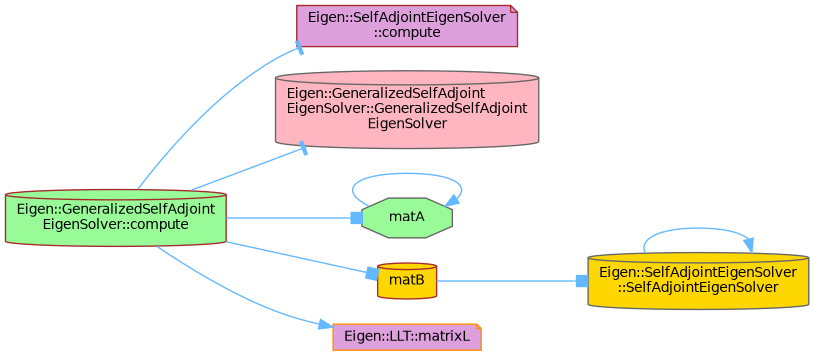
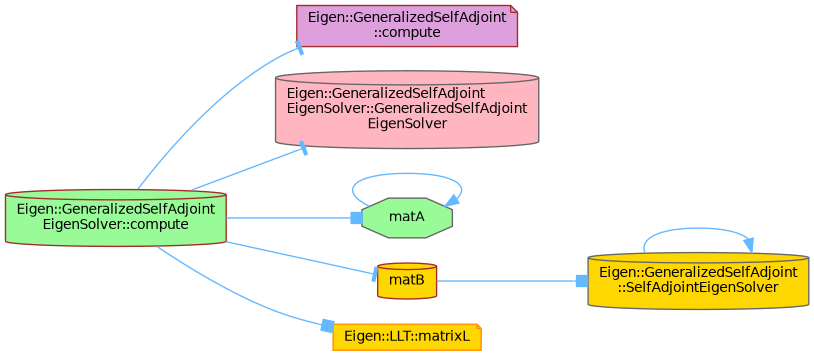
(407, 26) -> (407, 26)
(299, 258) -> (299, 258)
(698, 281) -> (698, 281)
(235, 293) -> (235, 293)
(407, 337) -> (407, 337)
